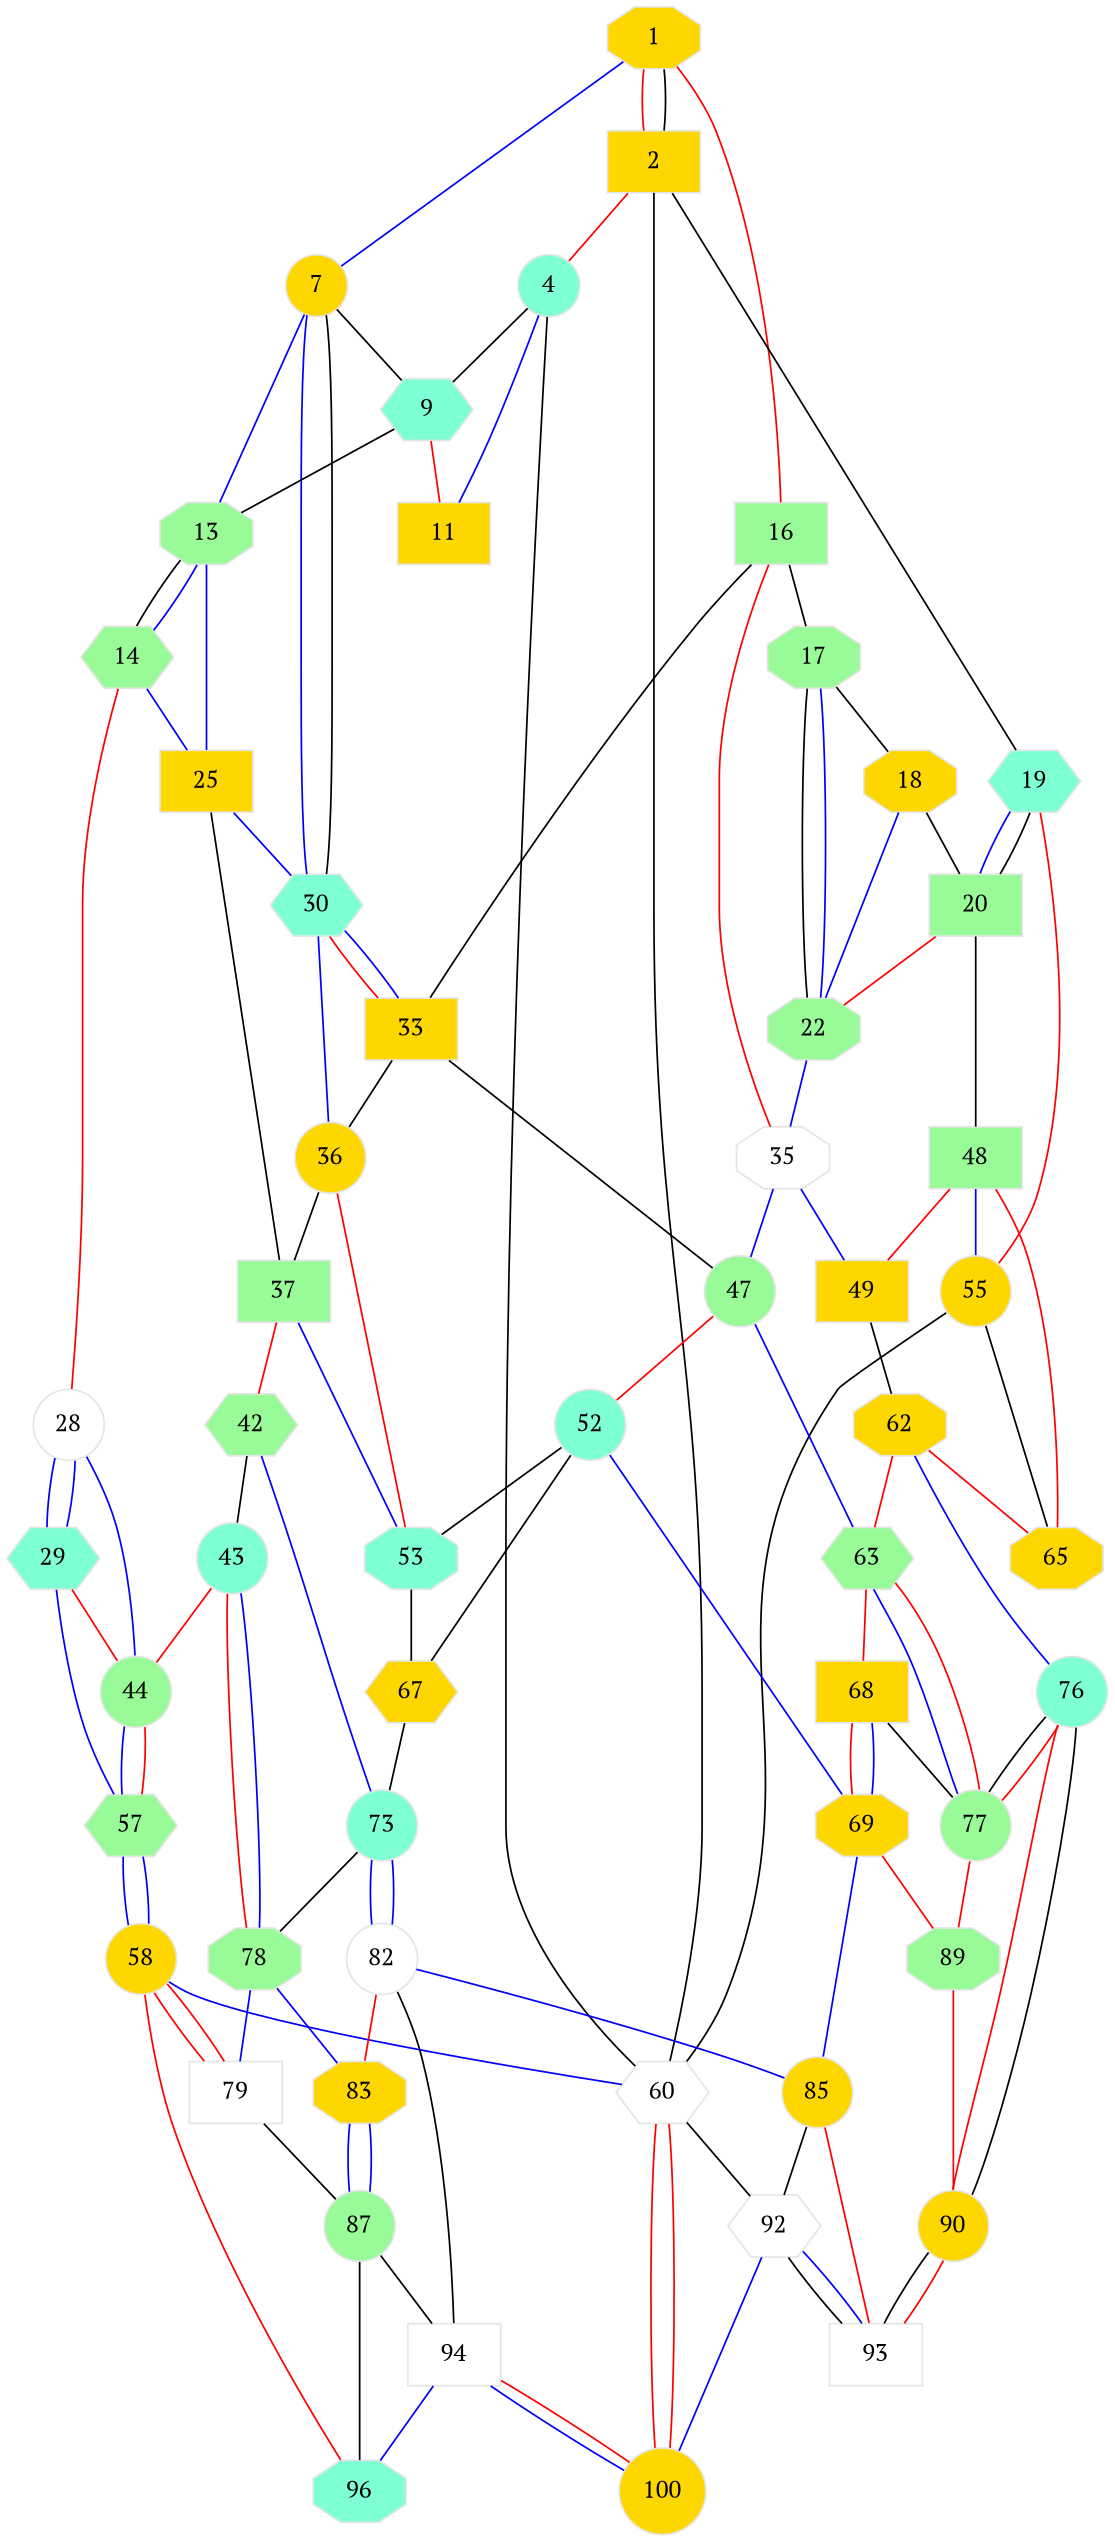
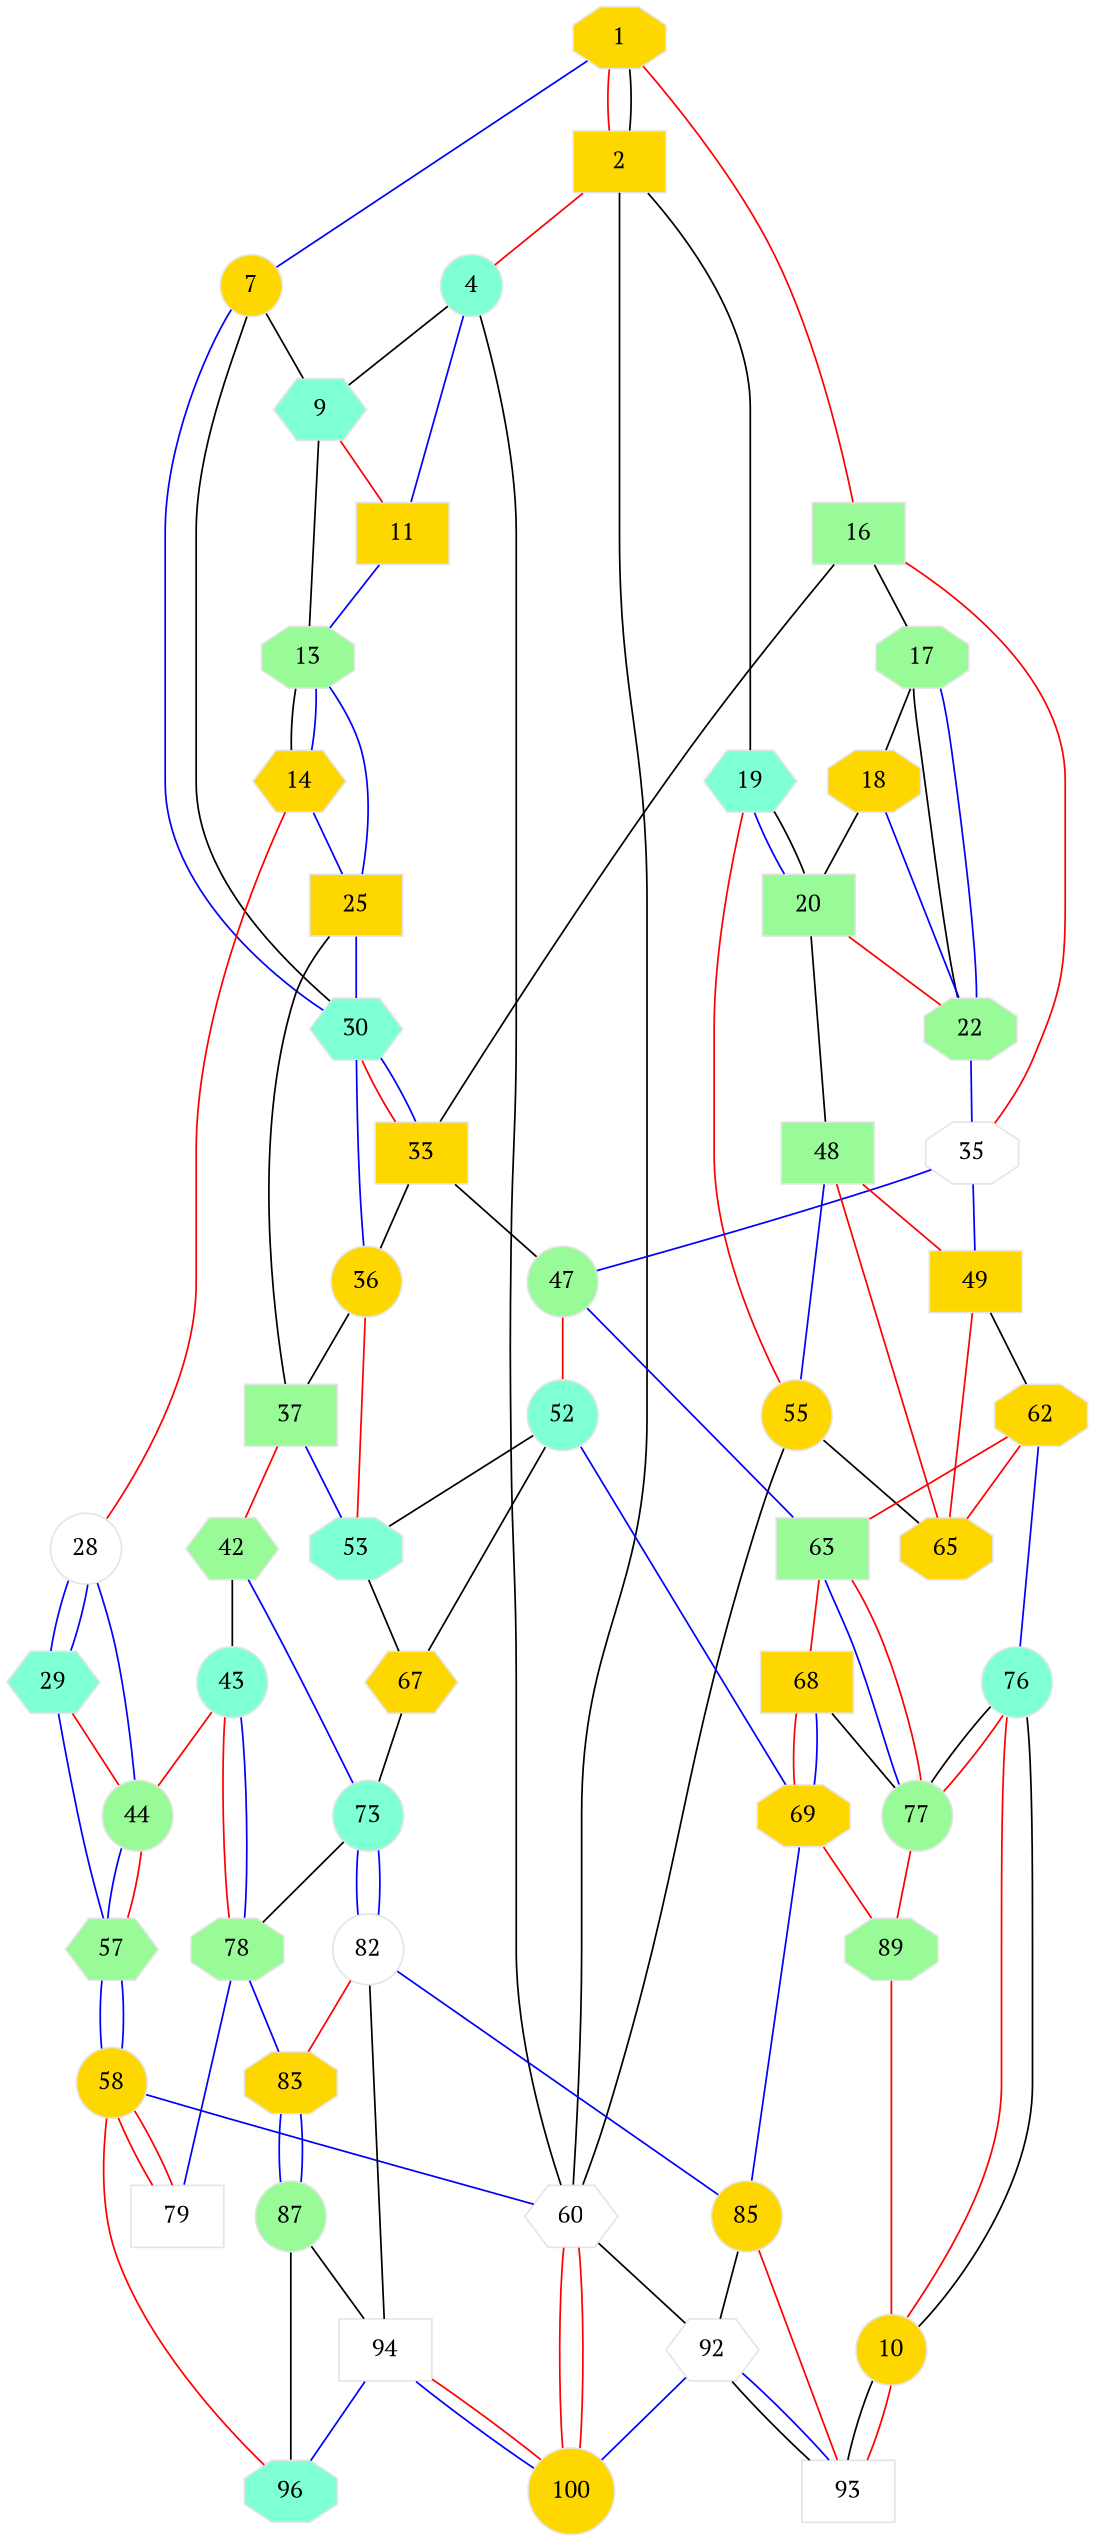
(262, 408) -> (355, 596)
(127, 657) -> (299, 781)
none -> (961, 1415)
(867, 1558) -> (823, 1549)
(300, 2162) -> none
(953, 2226) -> (891, 2350)
